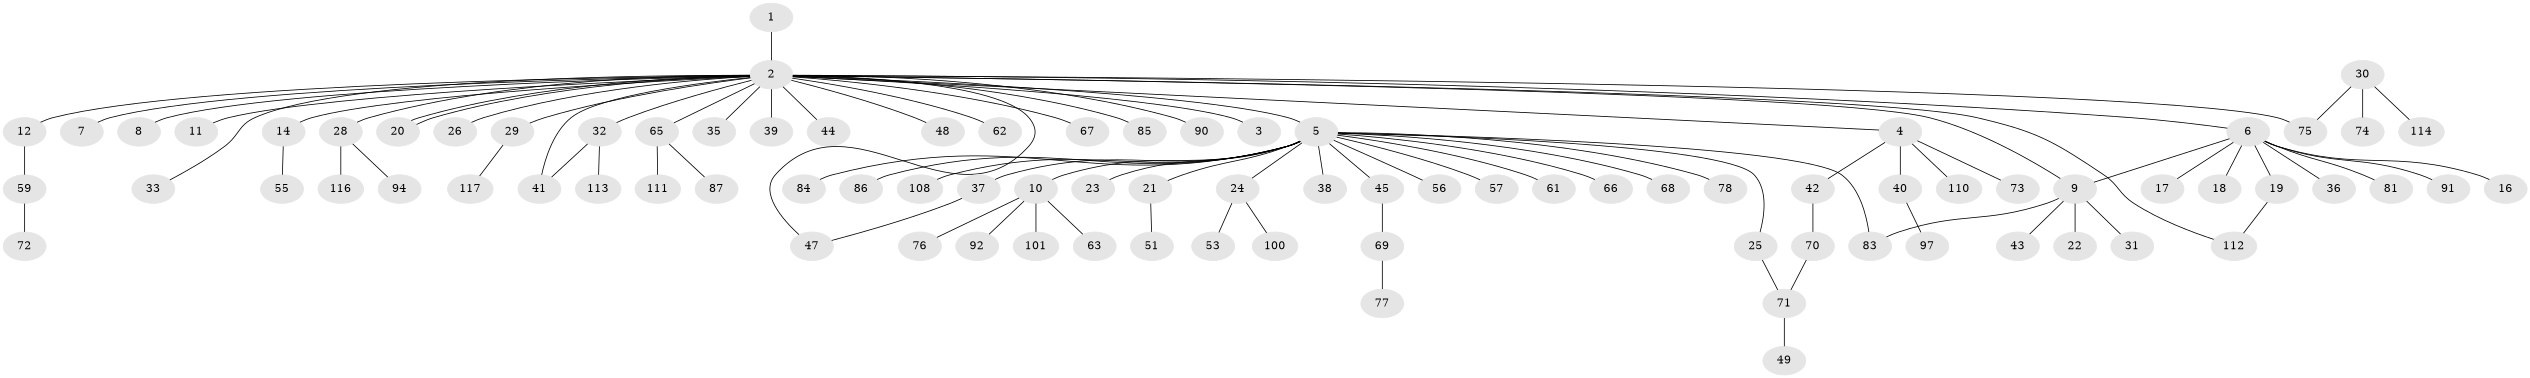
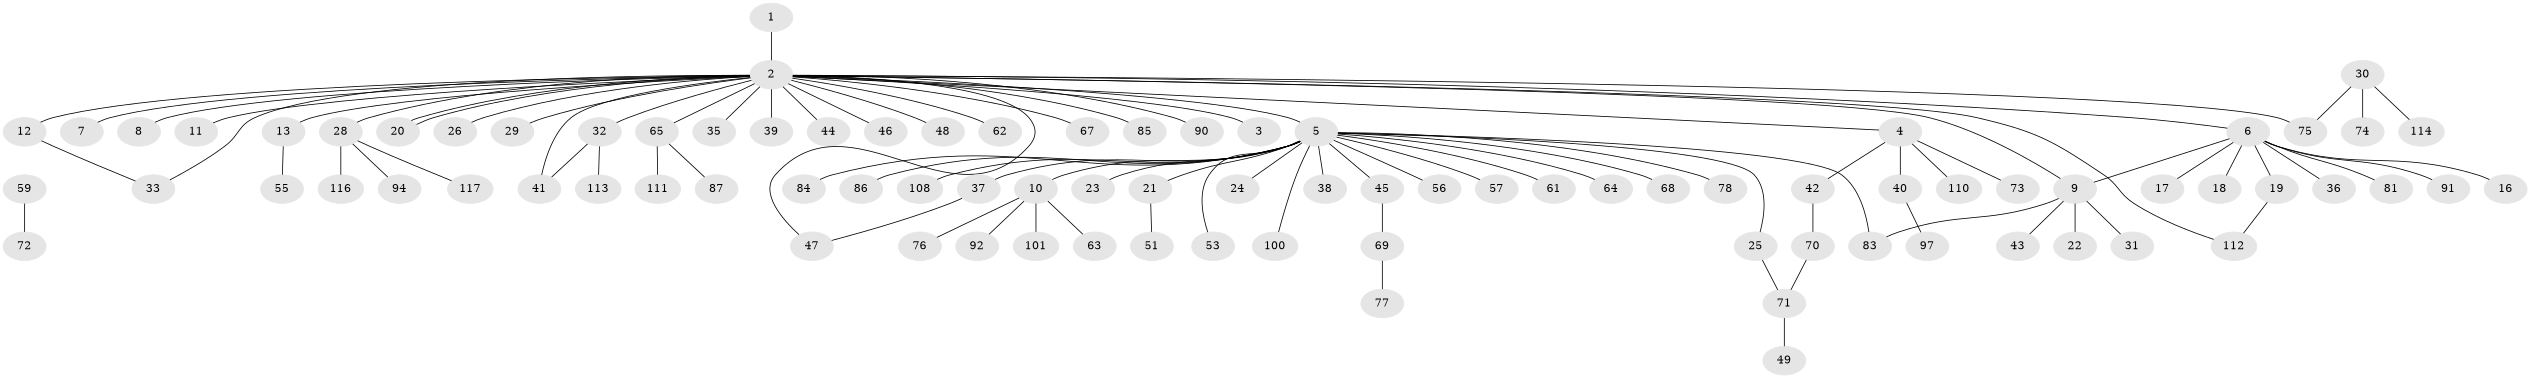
(284, 132) -> (284, 132)
none -> (886, 132)
(491, 160) -> (404, 161)
(25, 161) -> (88, 161)
(1611, 189) -> (1611, 189)
(1225, 218) -> (1212, 172)
(1256, 218) -> (1292, 188)
